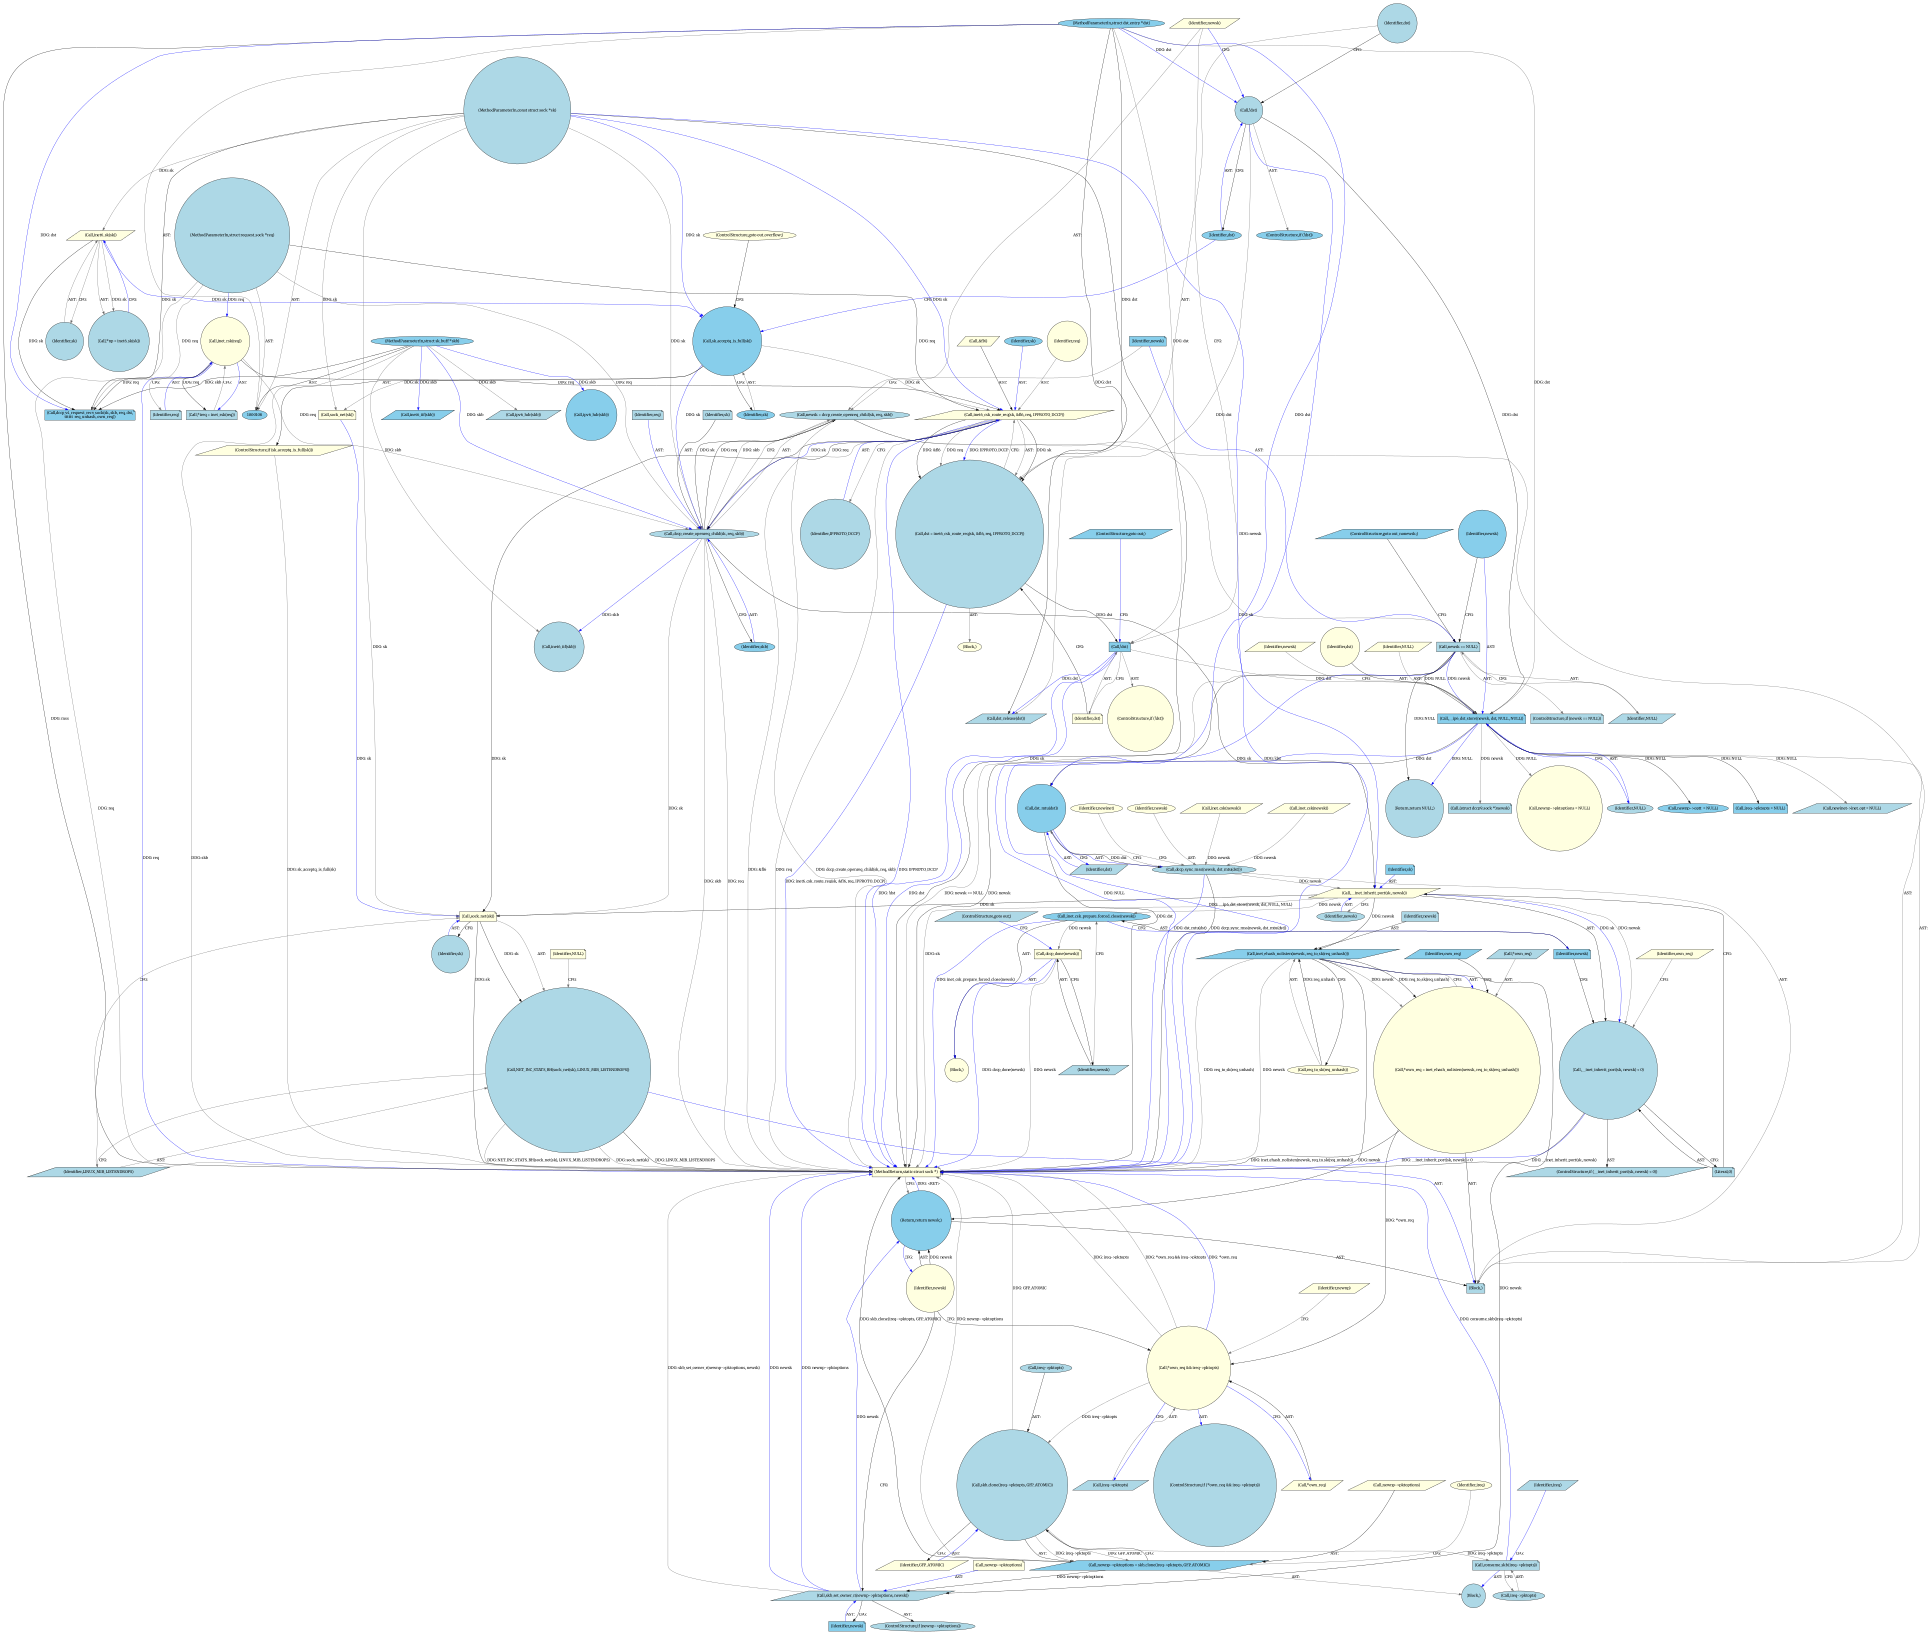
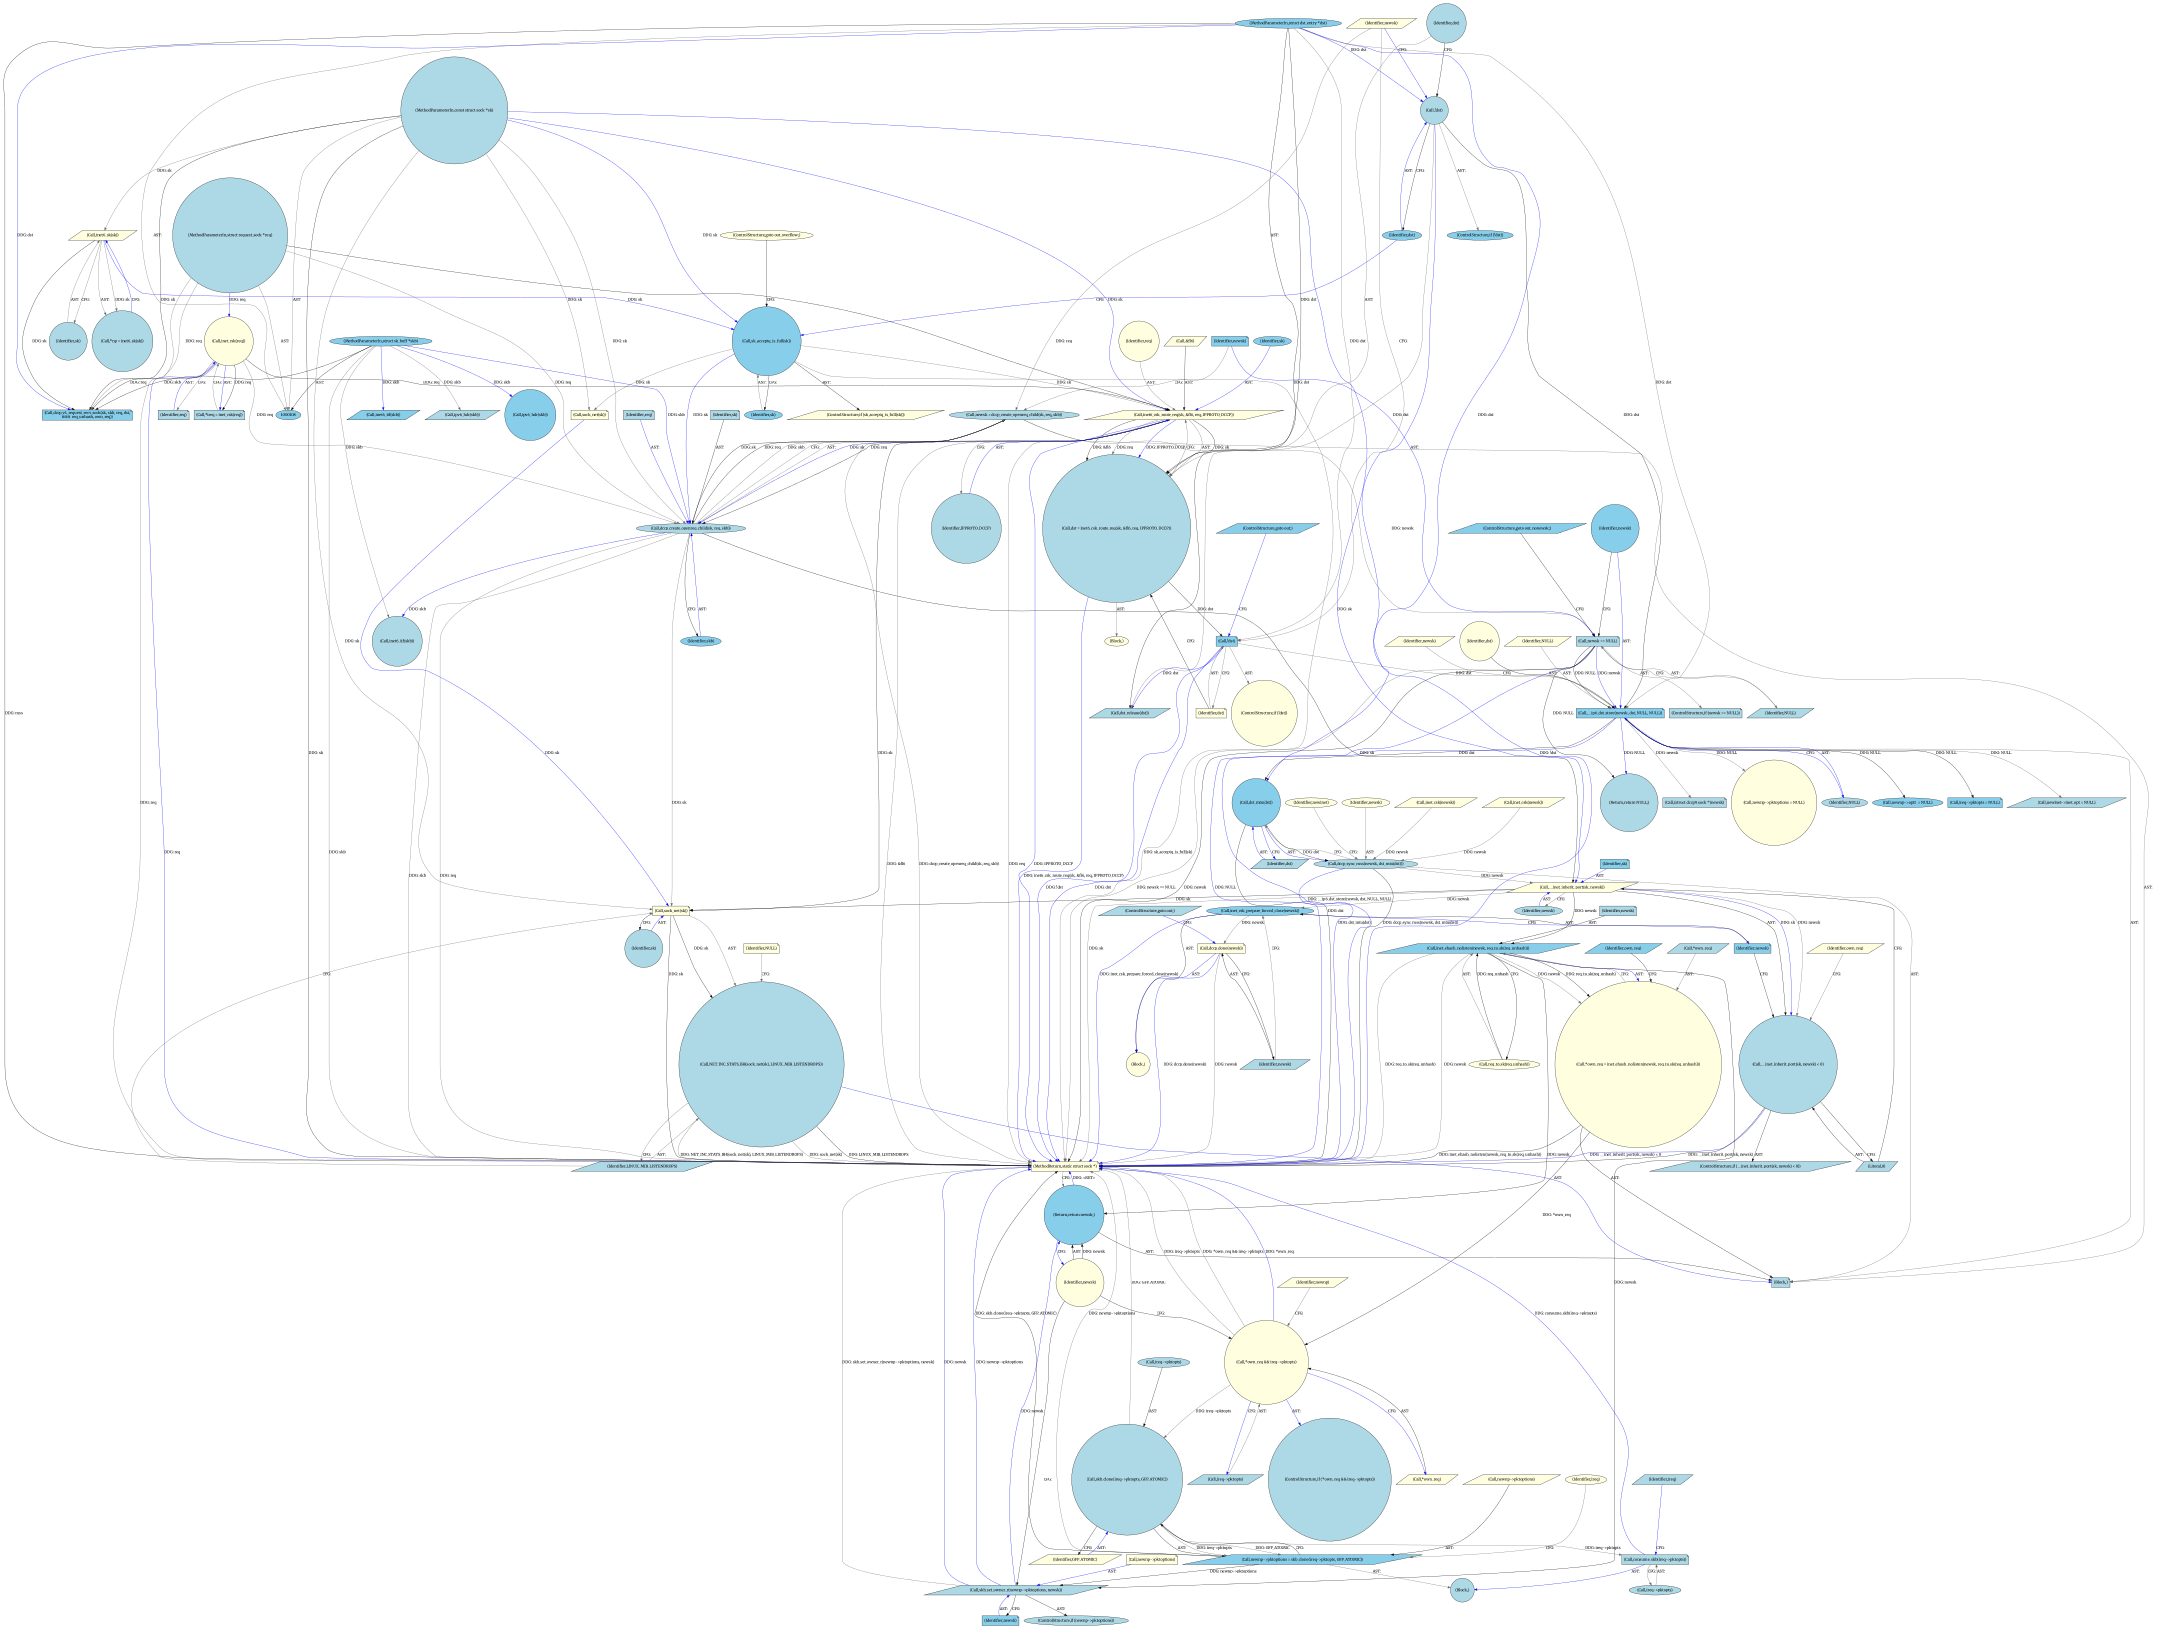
(288, 1076) -> (1322, 609)
(1723, 1172) -> (1877, 1166)
